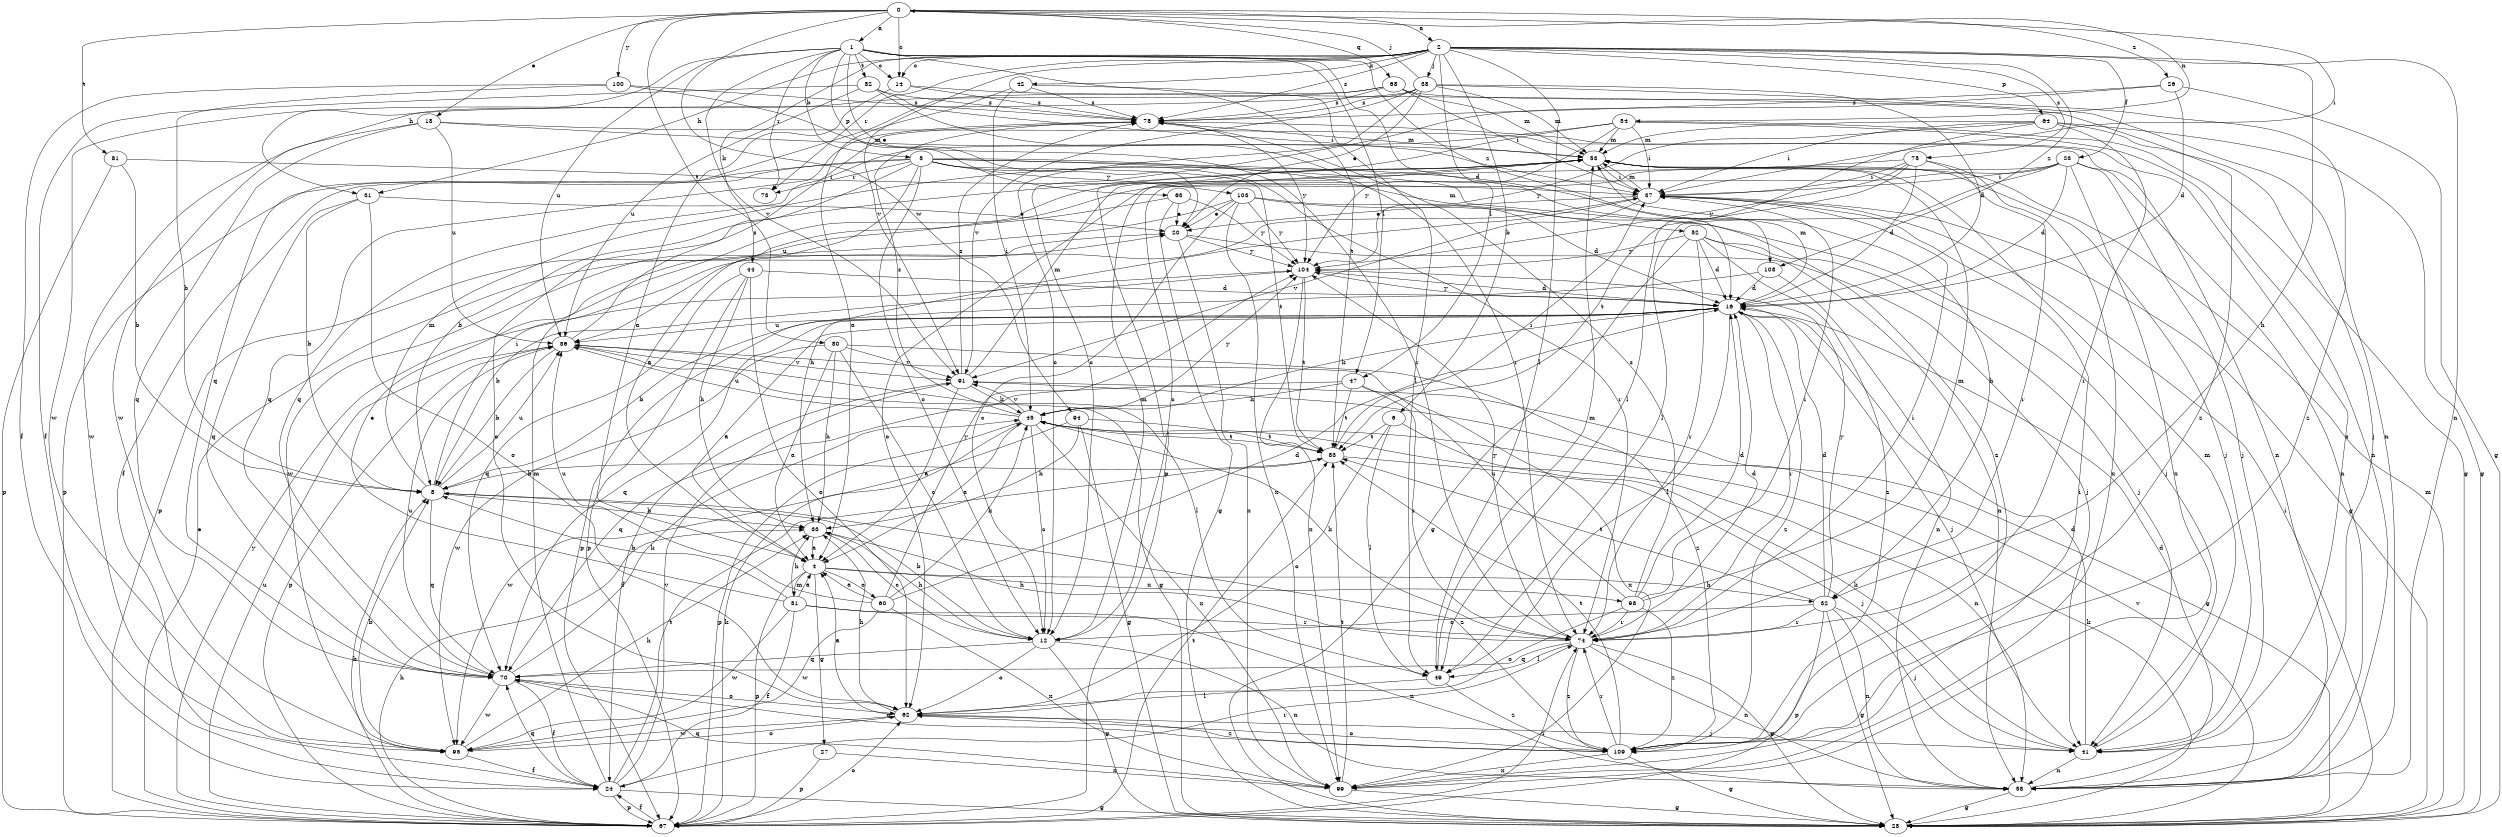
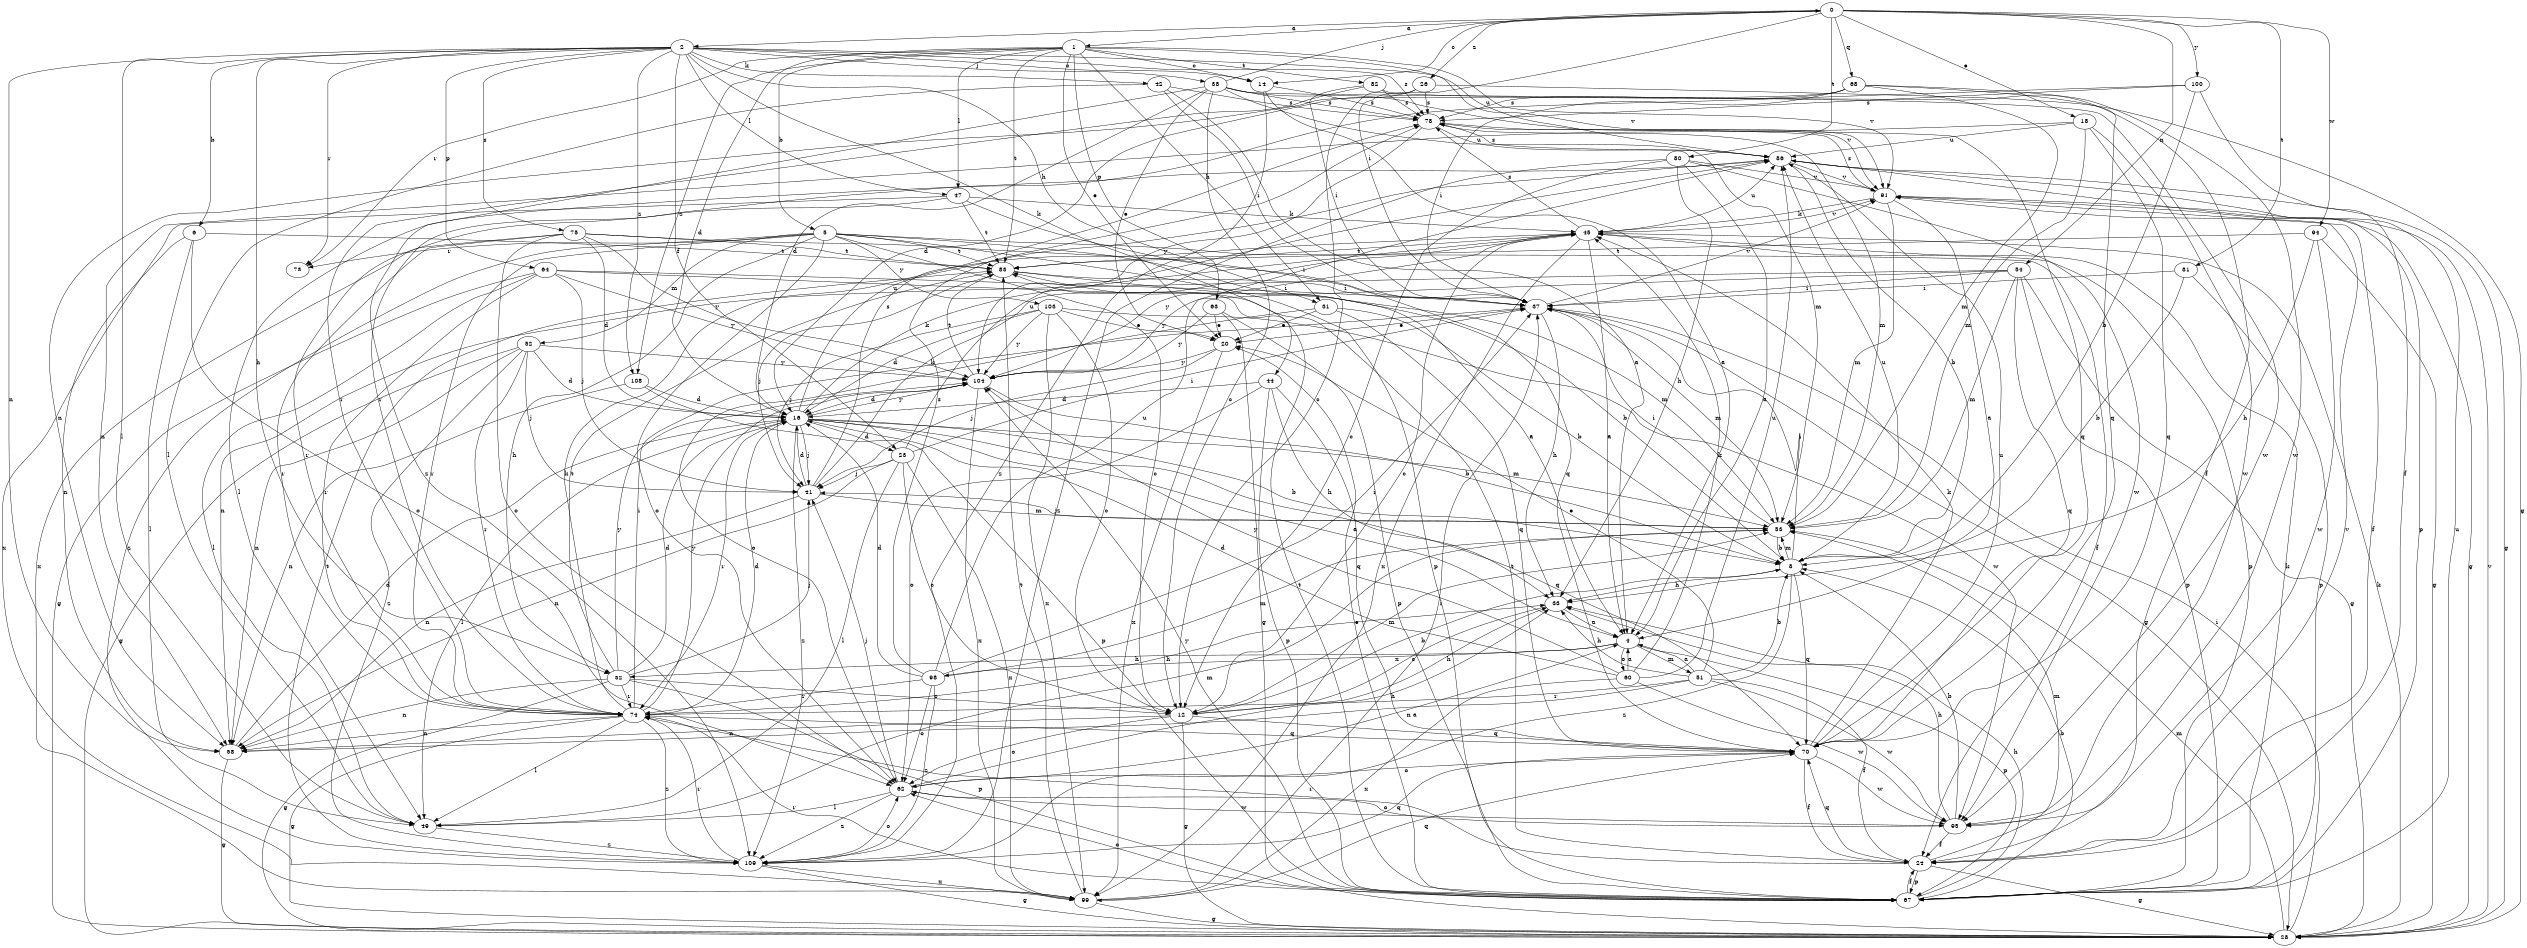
(669, 178) -> (1599, 150)
(1004, 246) -> (1300, 249)
(1933, 282) -> (849, 434)
(1174, 696) -> (678, 819)
(825, 752) -> none
